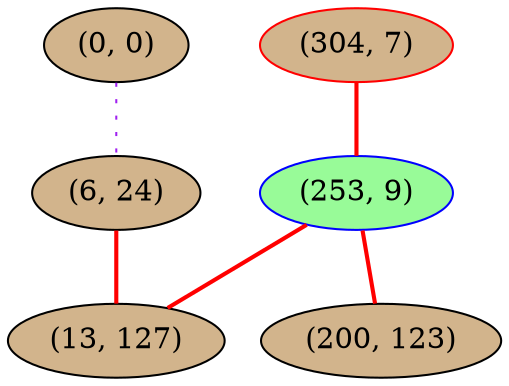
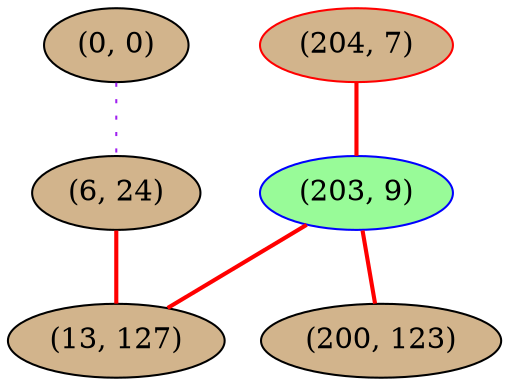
(356, 45) -> (356, 45)
(356, 193) -> (356, 193)
